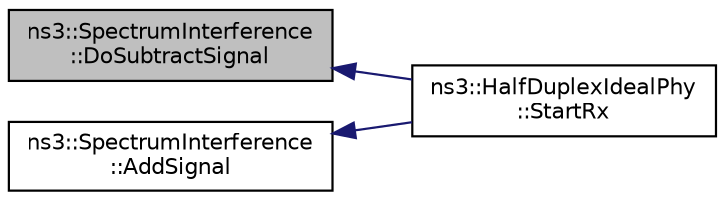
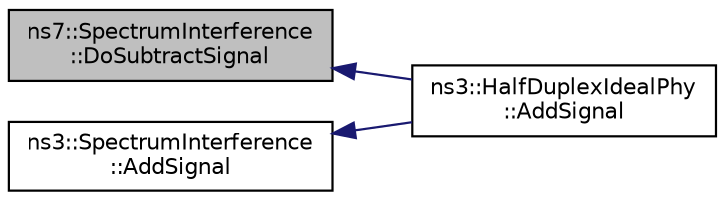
(171, 45) -> (171, 45)
(564, 101) -> (564, 101)
